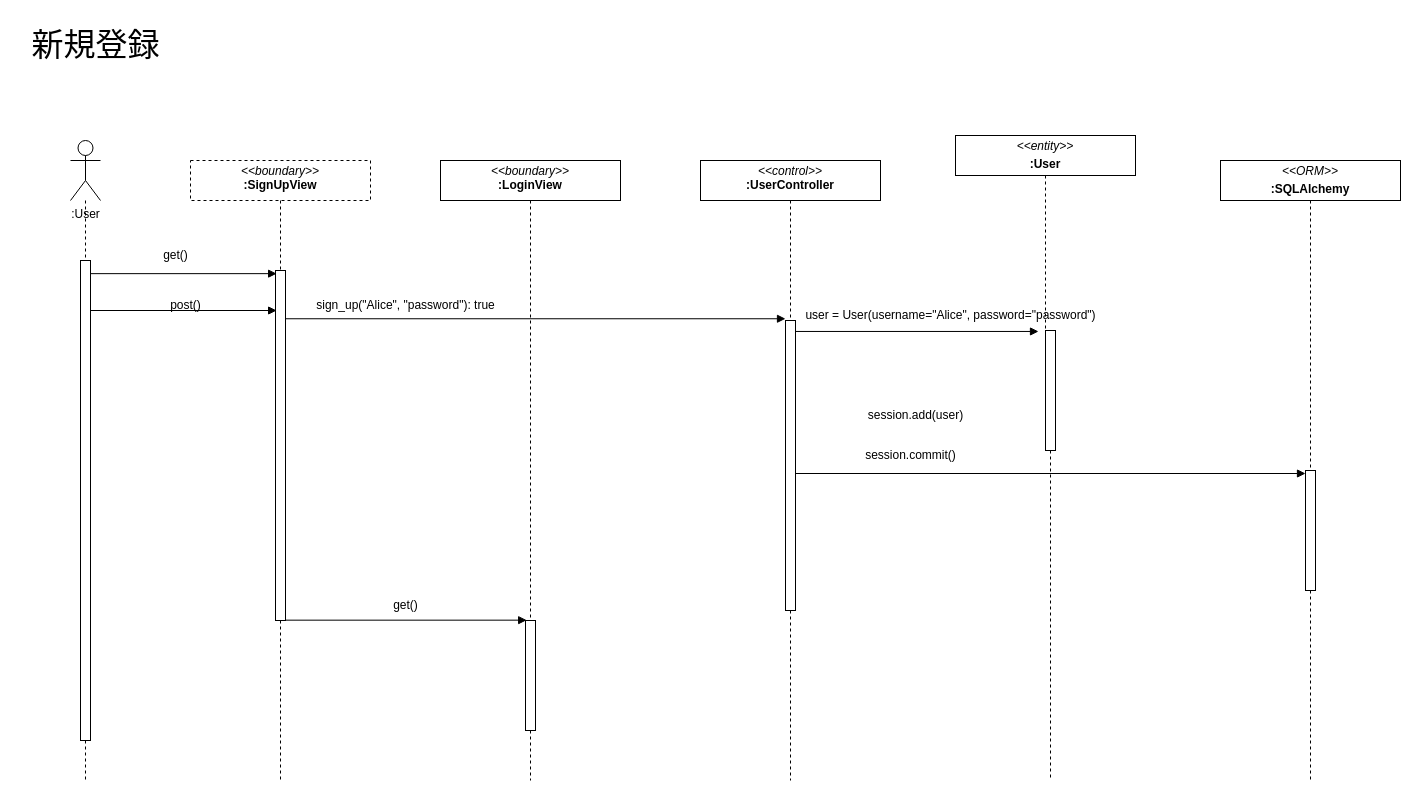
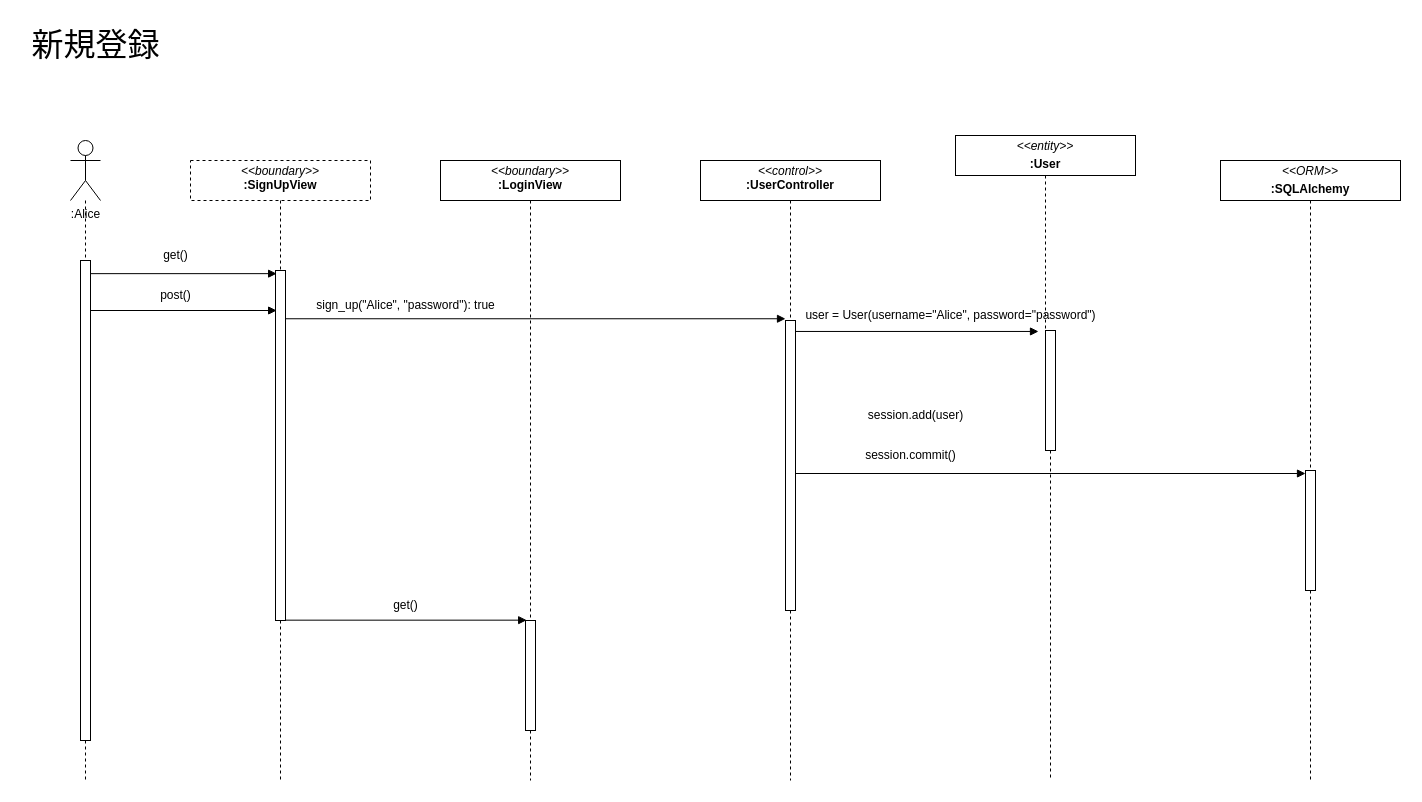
(86, 215) -> (86, 215)
(186, 306) -> (176, 296)
